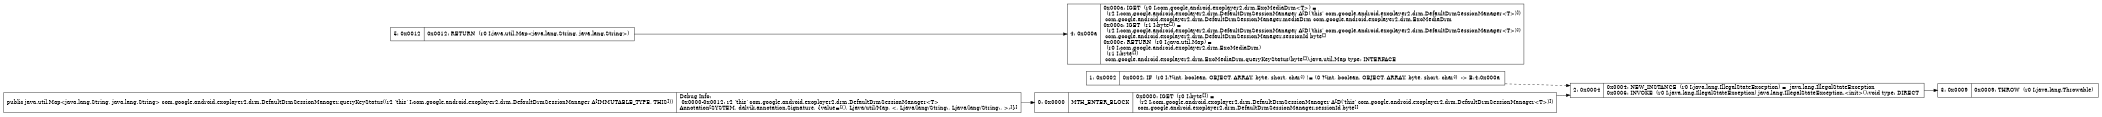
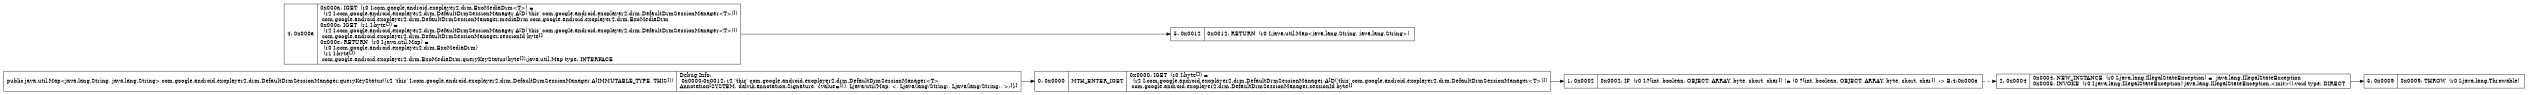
(849, 34) -> (954, 34)
(1561, 95) -> (1555, 81)
(1101, 102) -> (1098, 81)
